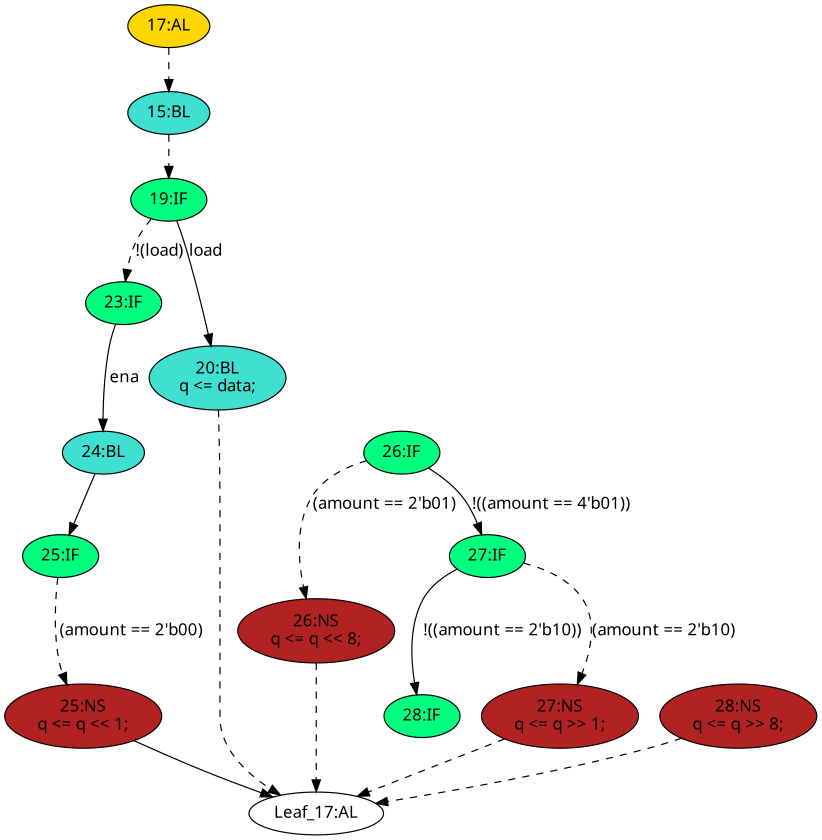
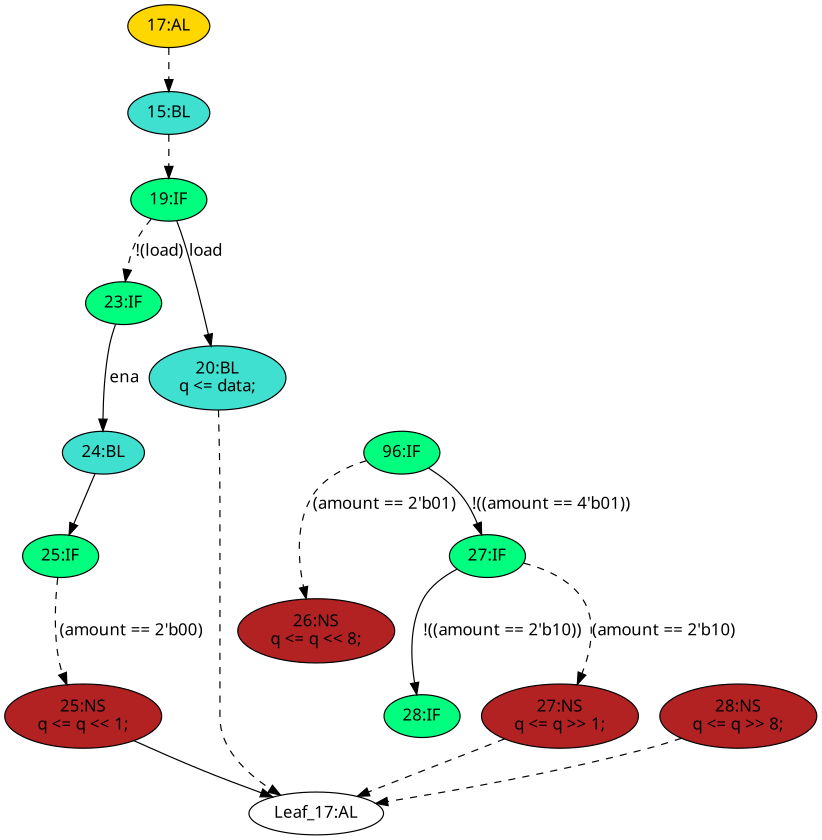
(402, 453) -> (402, 453)
(316, 721) -> none
